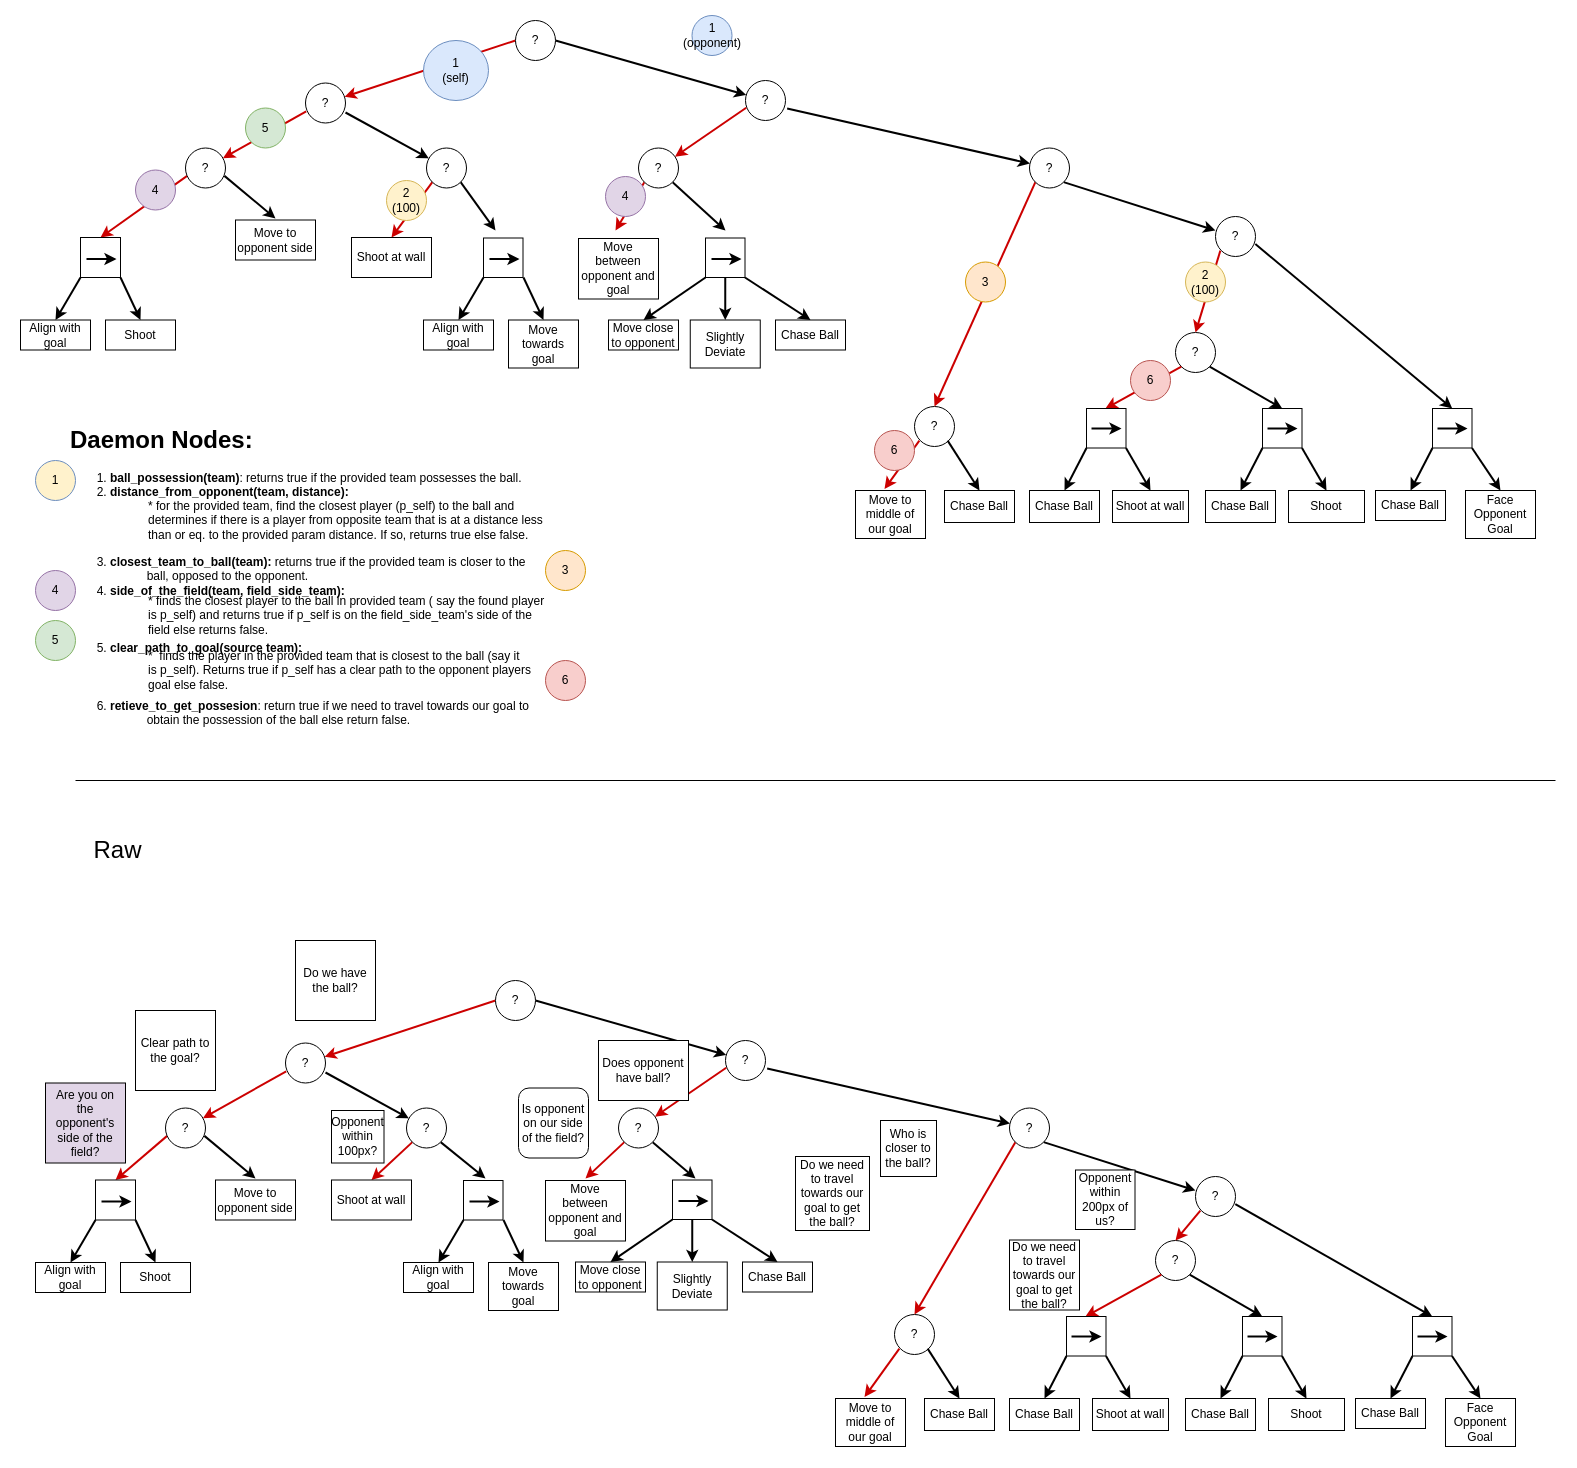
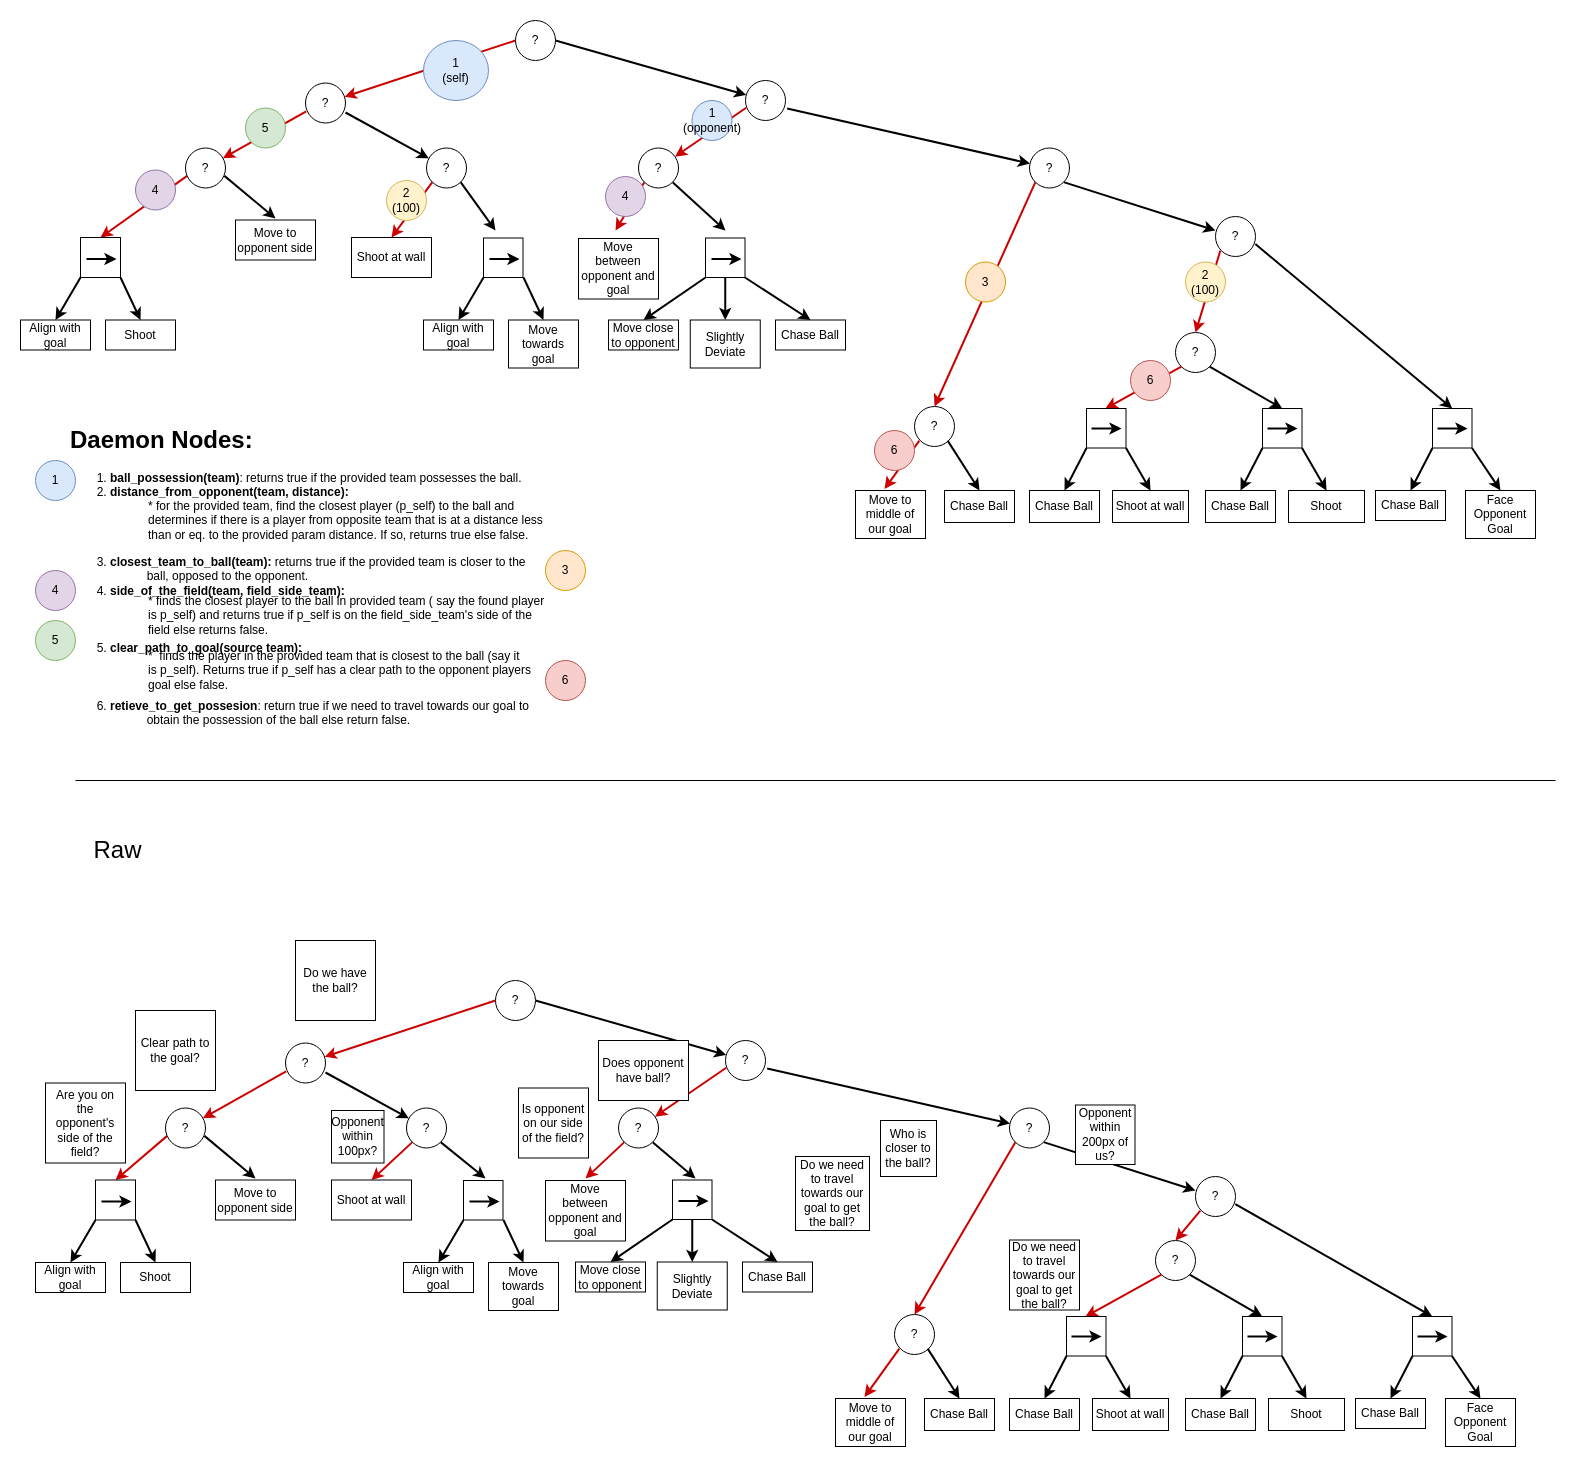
(712, 36) -> (712, 121)
(56, 481) -> (56, 481)
(86, 1123) -> (86, 1123)
(554, 1123) -> (554, 1123)
(1105, 1200) -> (1105, 1135)
